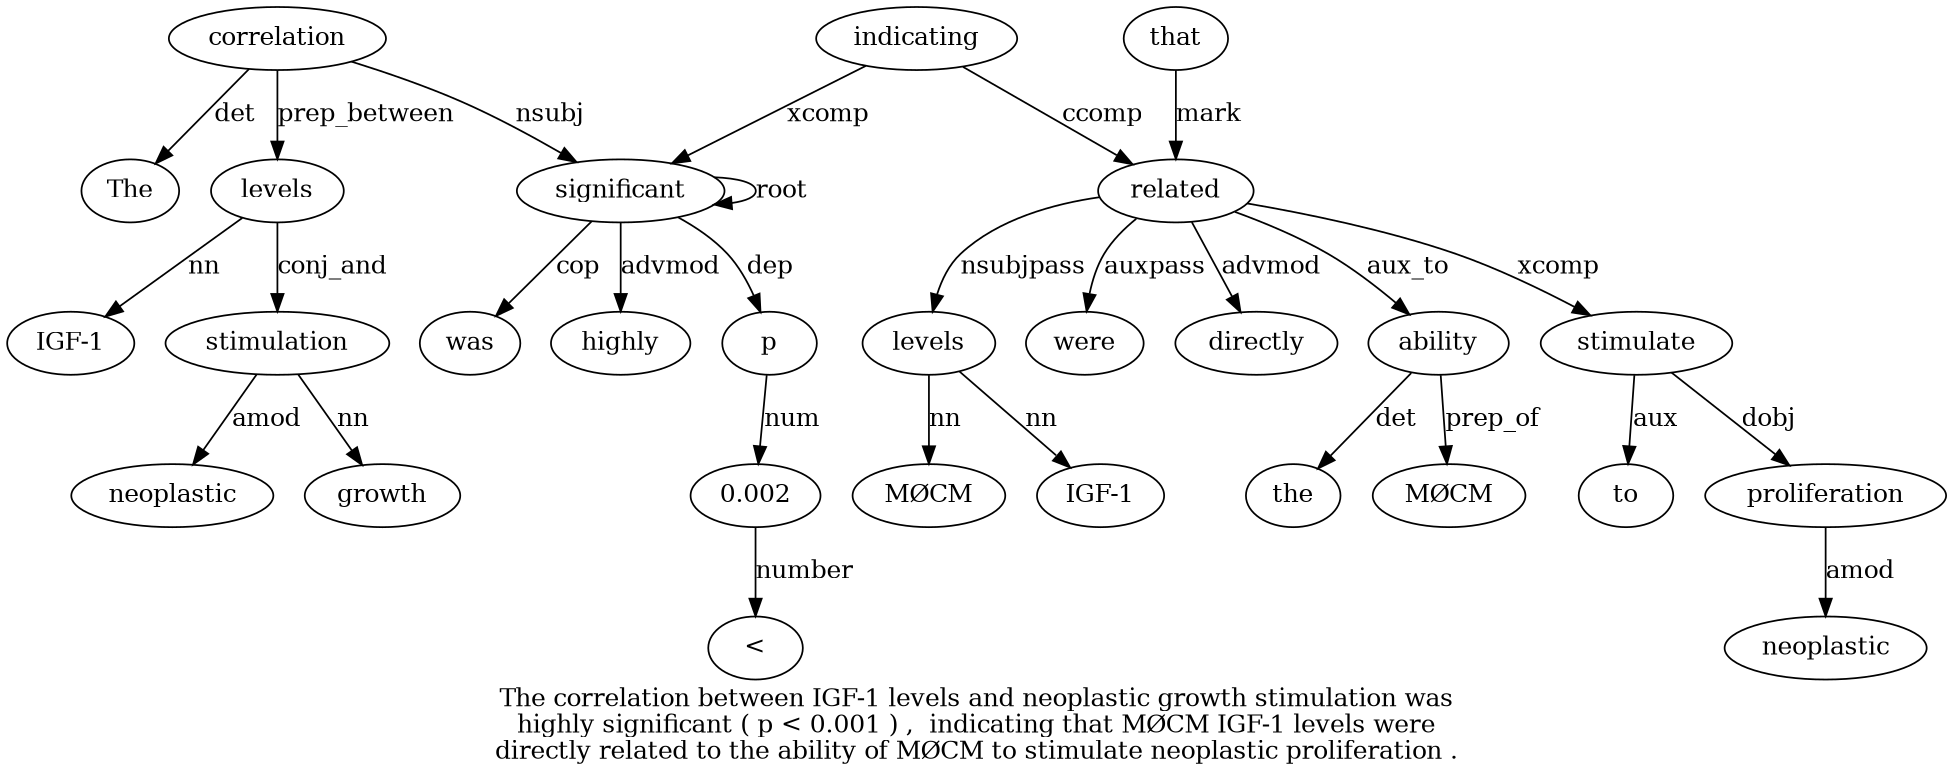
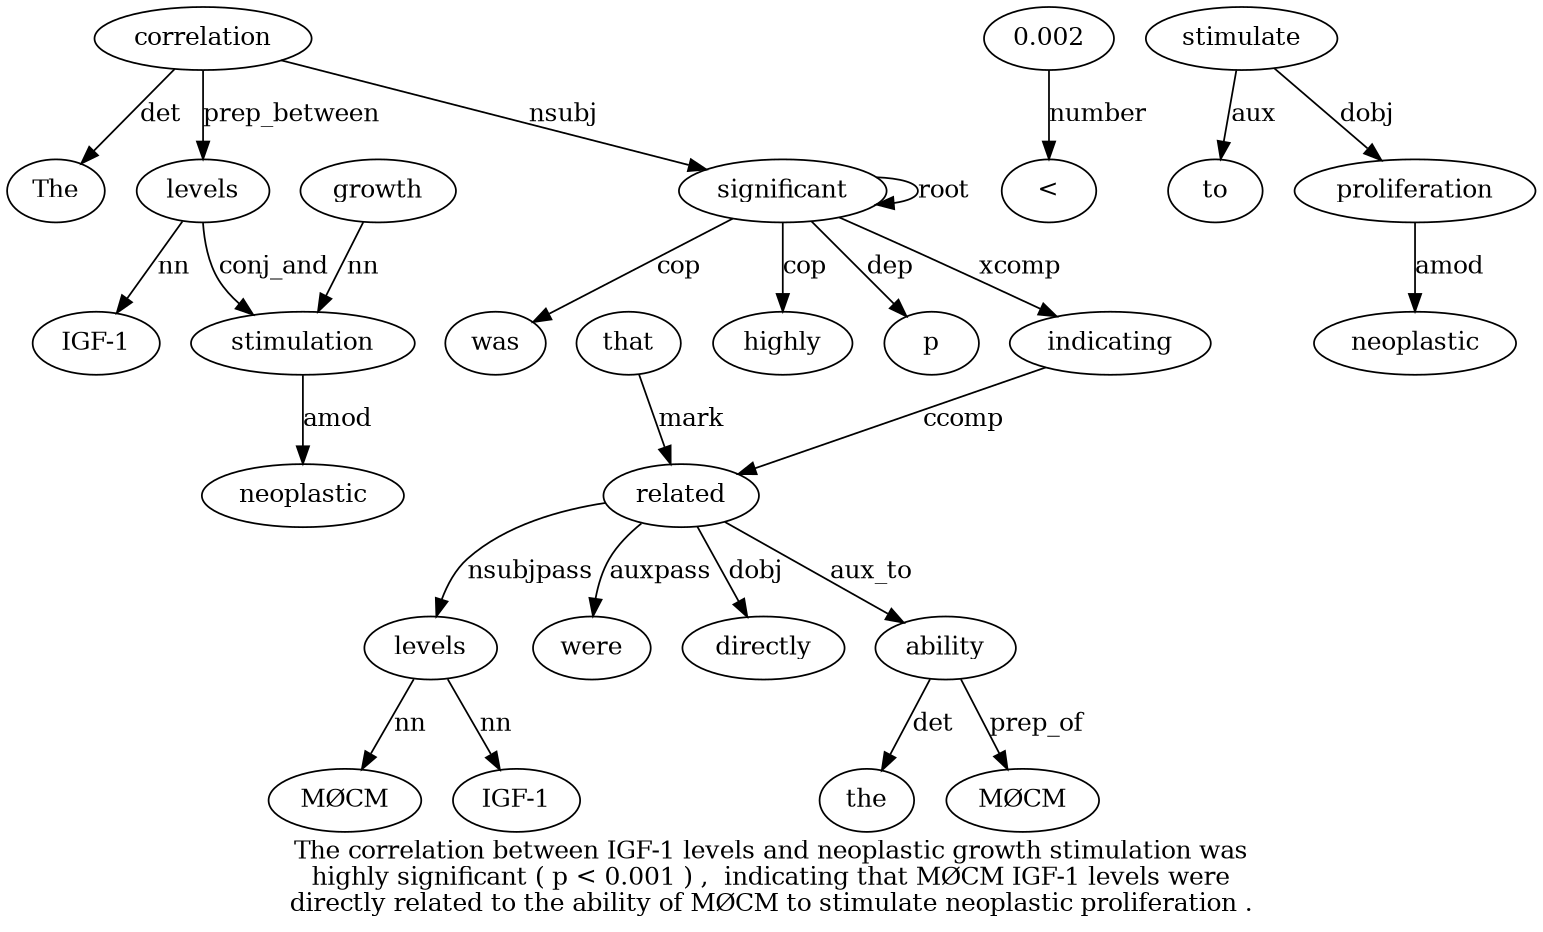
(777, 111) -> (940, 263)
(1416, 241) -> none
(671, 267) -> (805, 267)
(1271, 267) -> (756, 572)
(763, 411) -> none
(325, 413) -> (345, 259)
